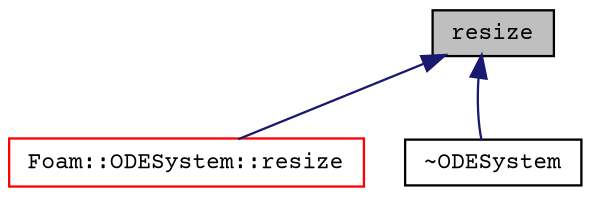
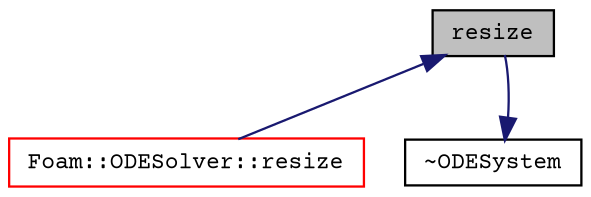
(478, 109) -> (508, 86)
(187, 163) -> (187, 163)
